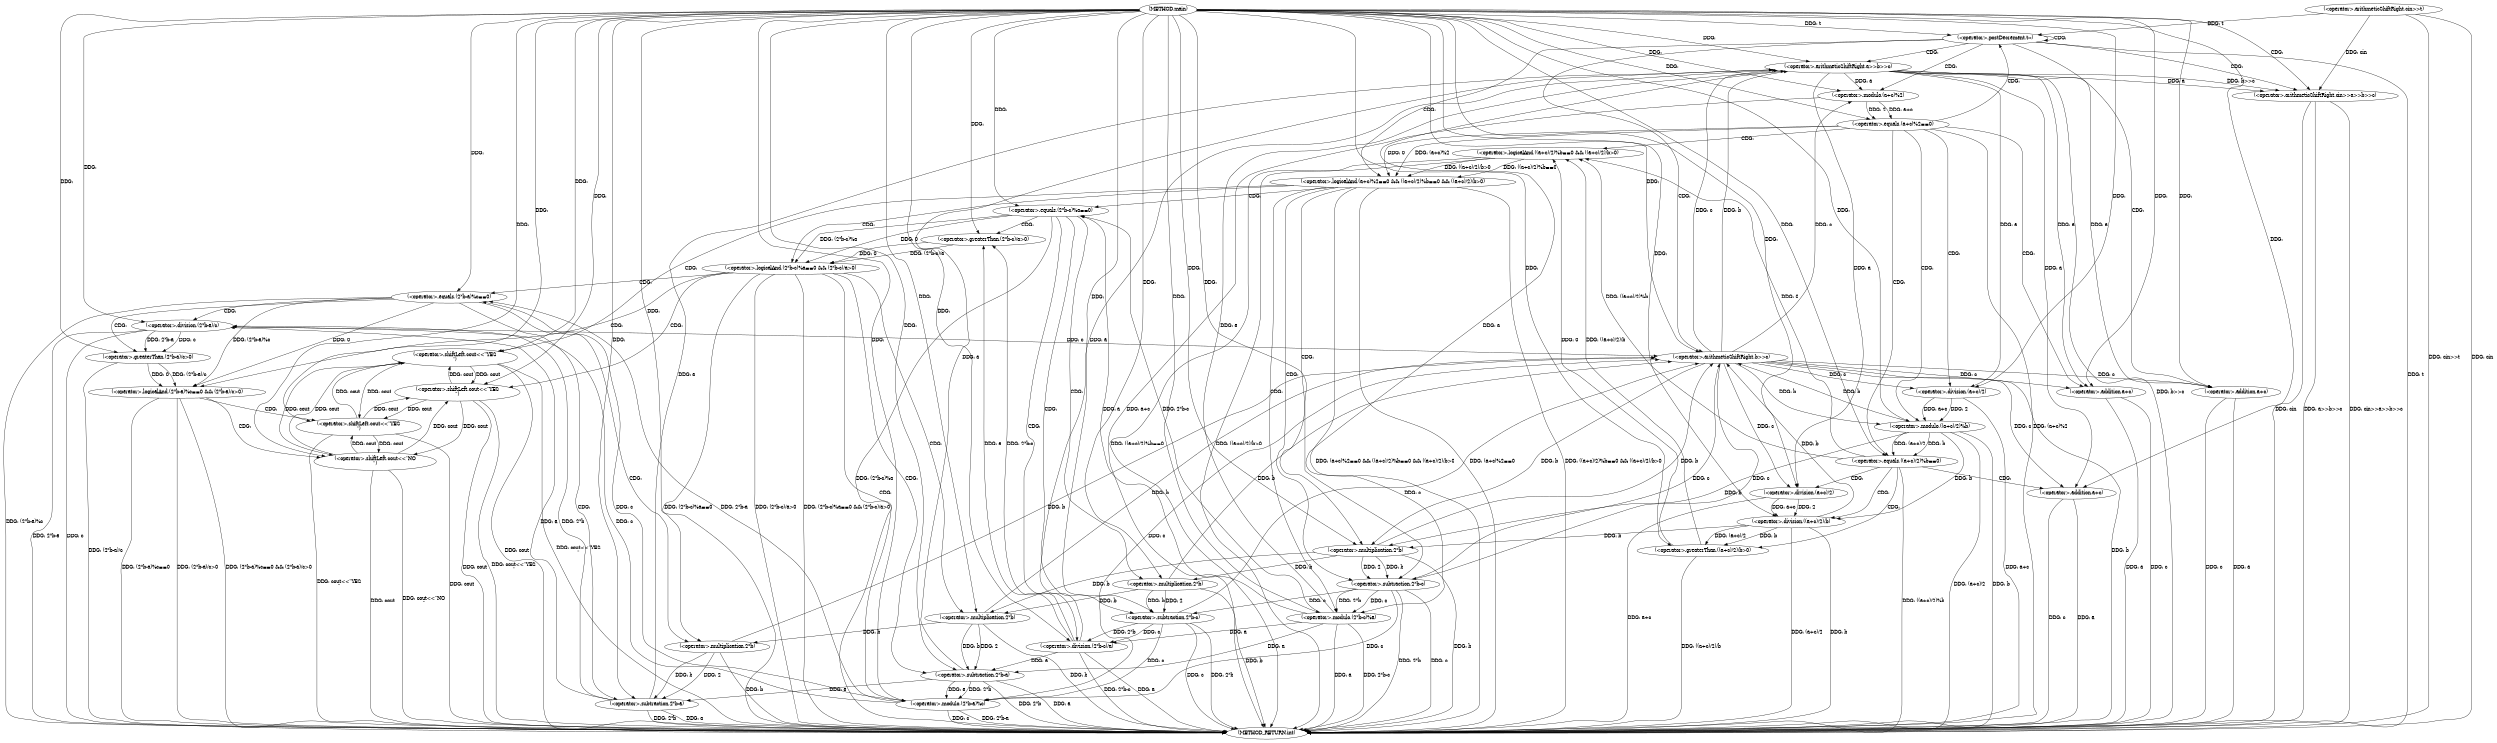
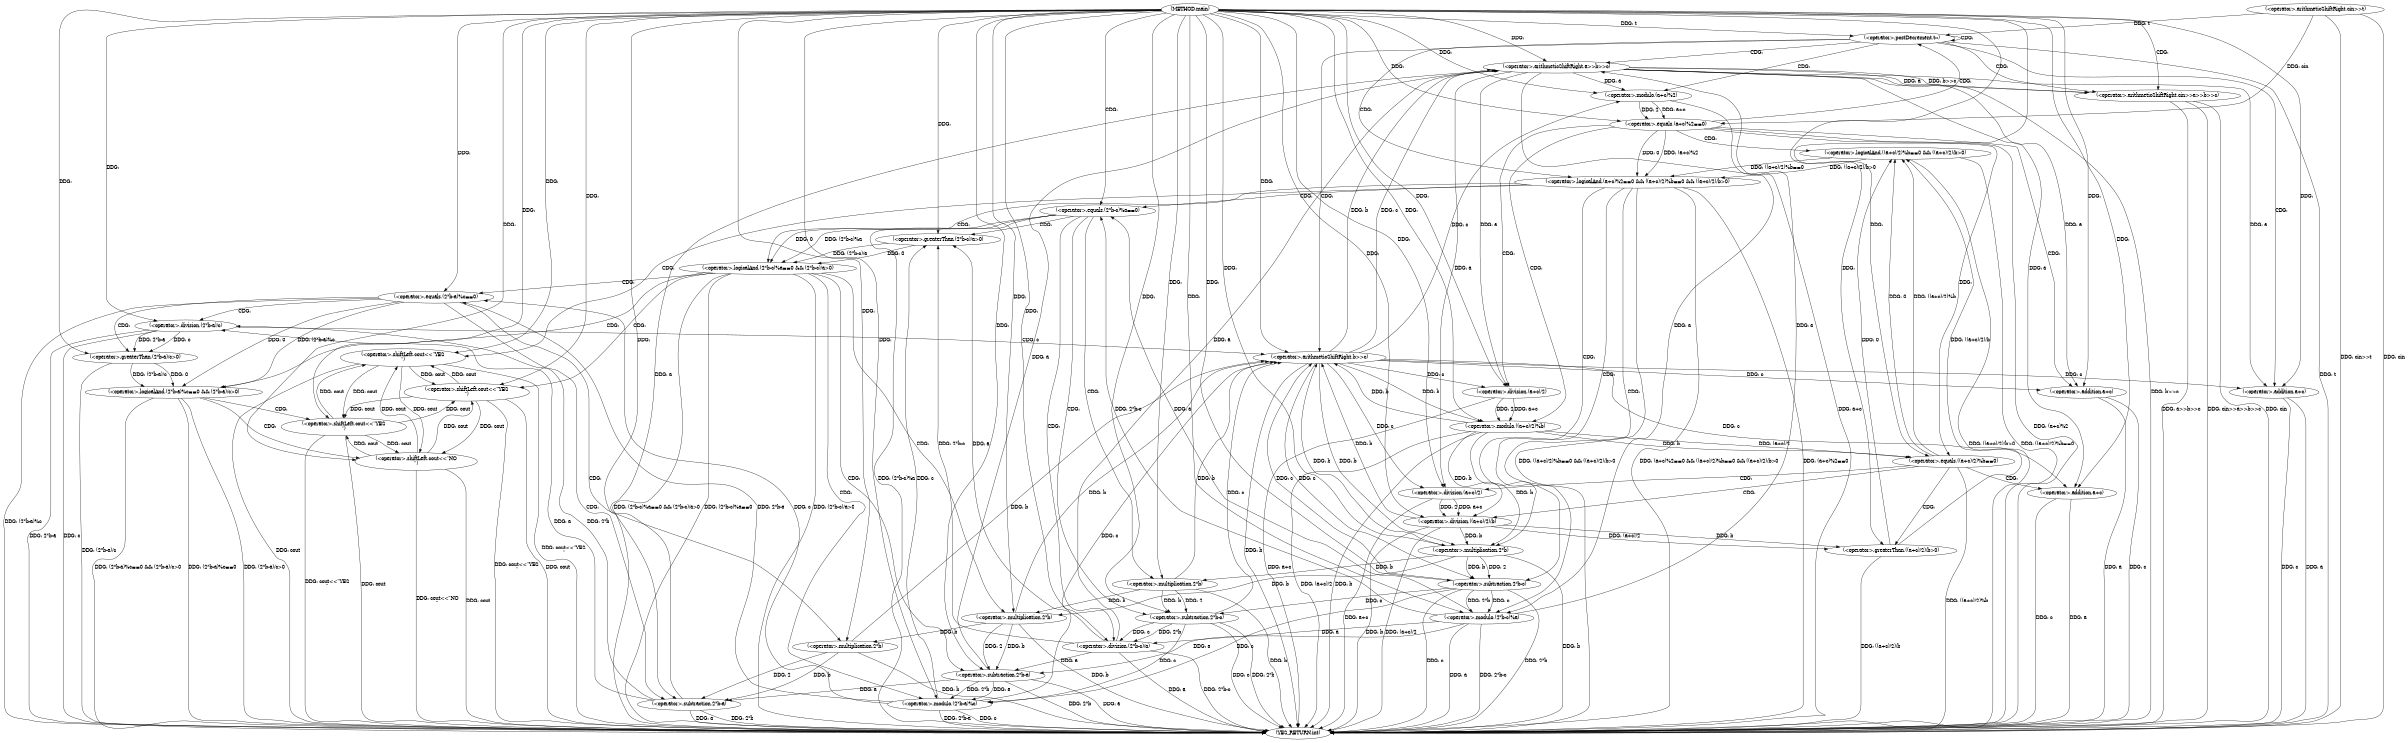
(2345, 51) -> (2041, 116)
(1002, 110) -> (1112, 110)
(1900, 283) -> (1966, 283)
(1075, 340) -> (1031, 340)
(605, 467) -> (916, 473)
(1267, 733) -> (1298, 733)
